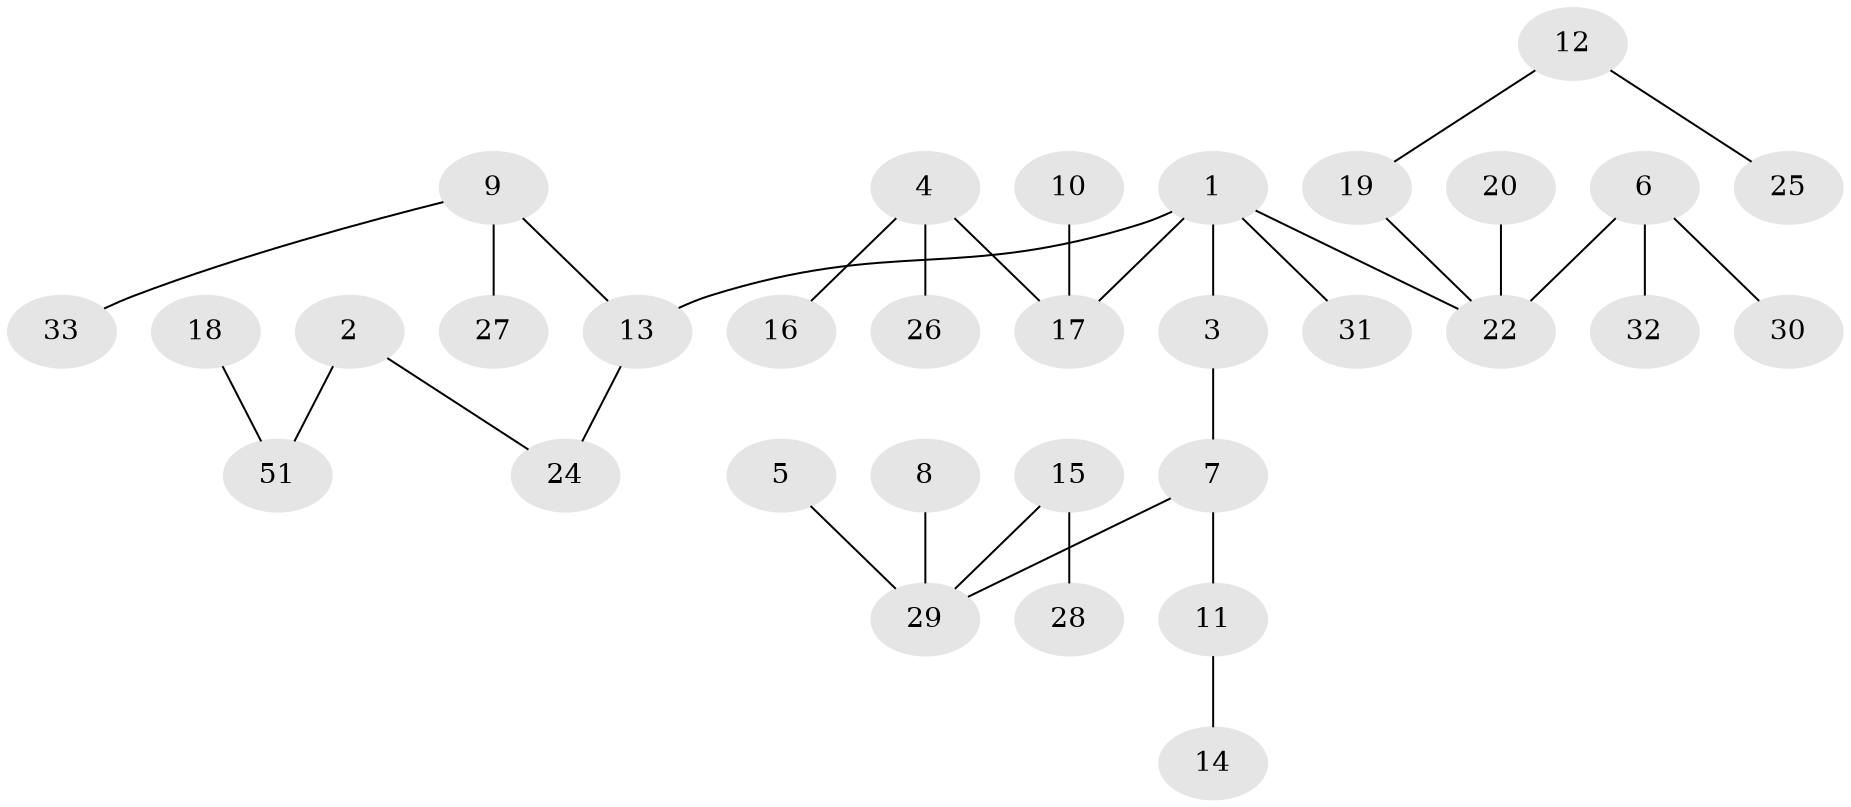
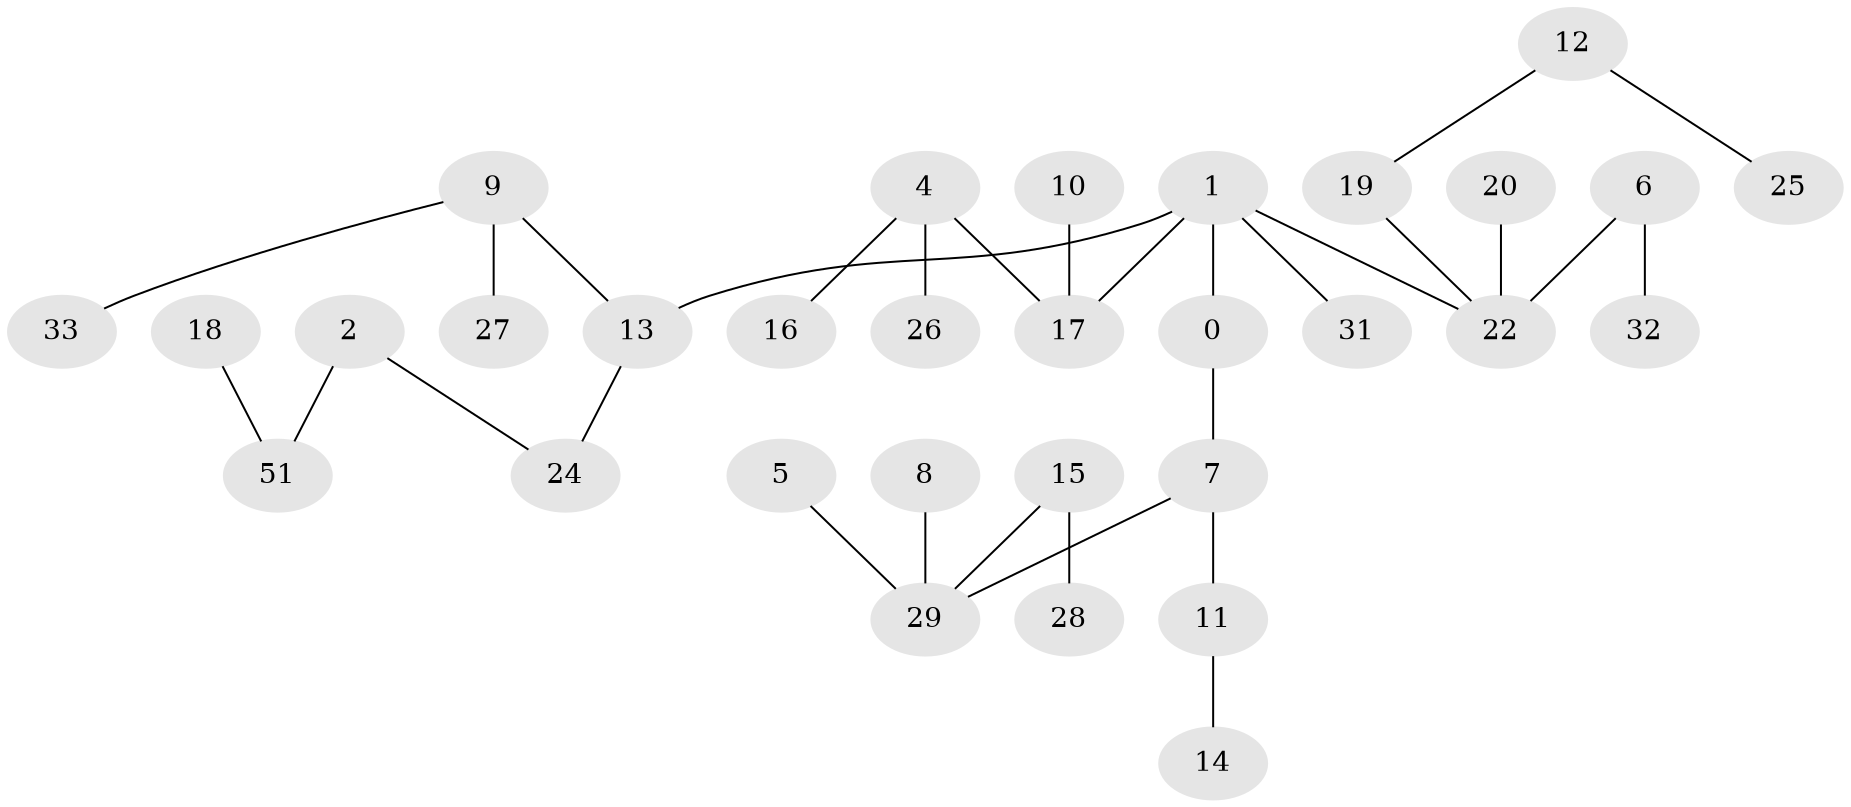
(1213, 332) -> (1213, 332)
(1789, 332) -> none
